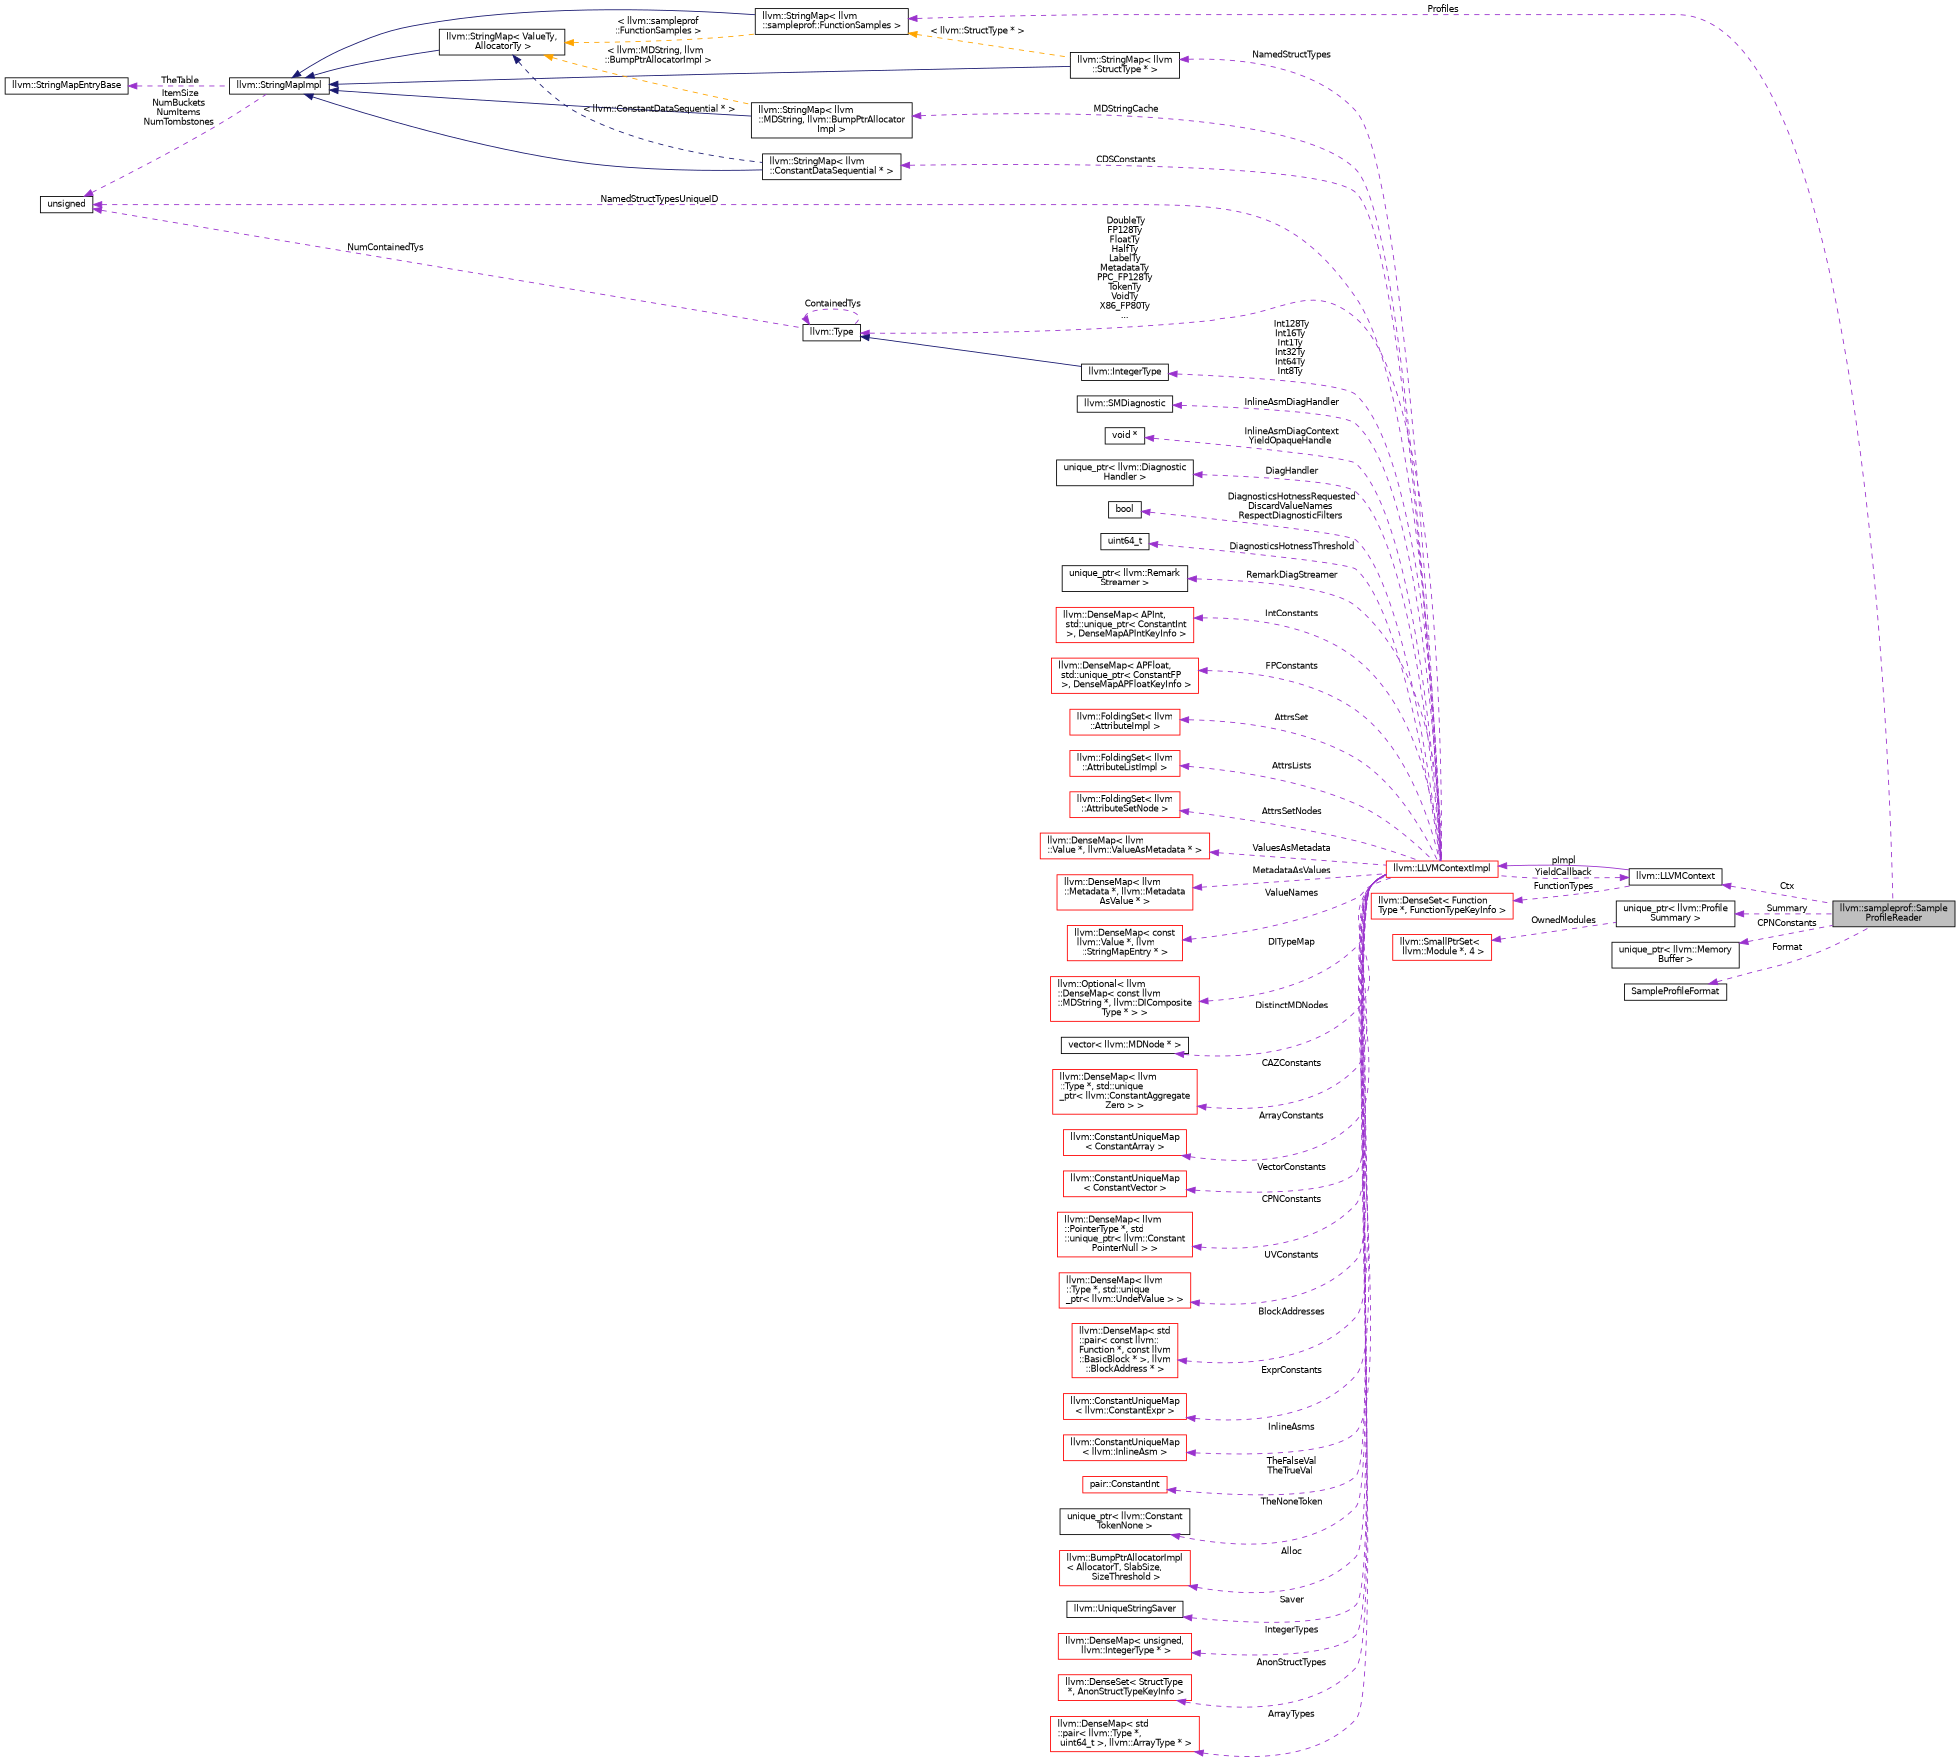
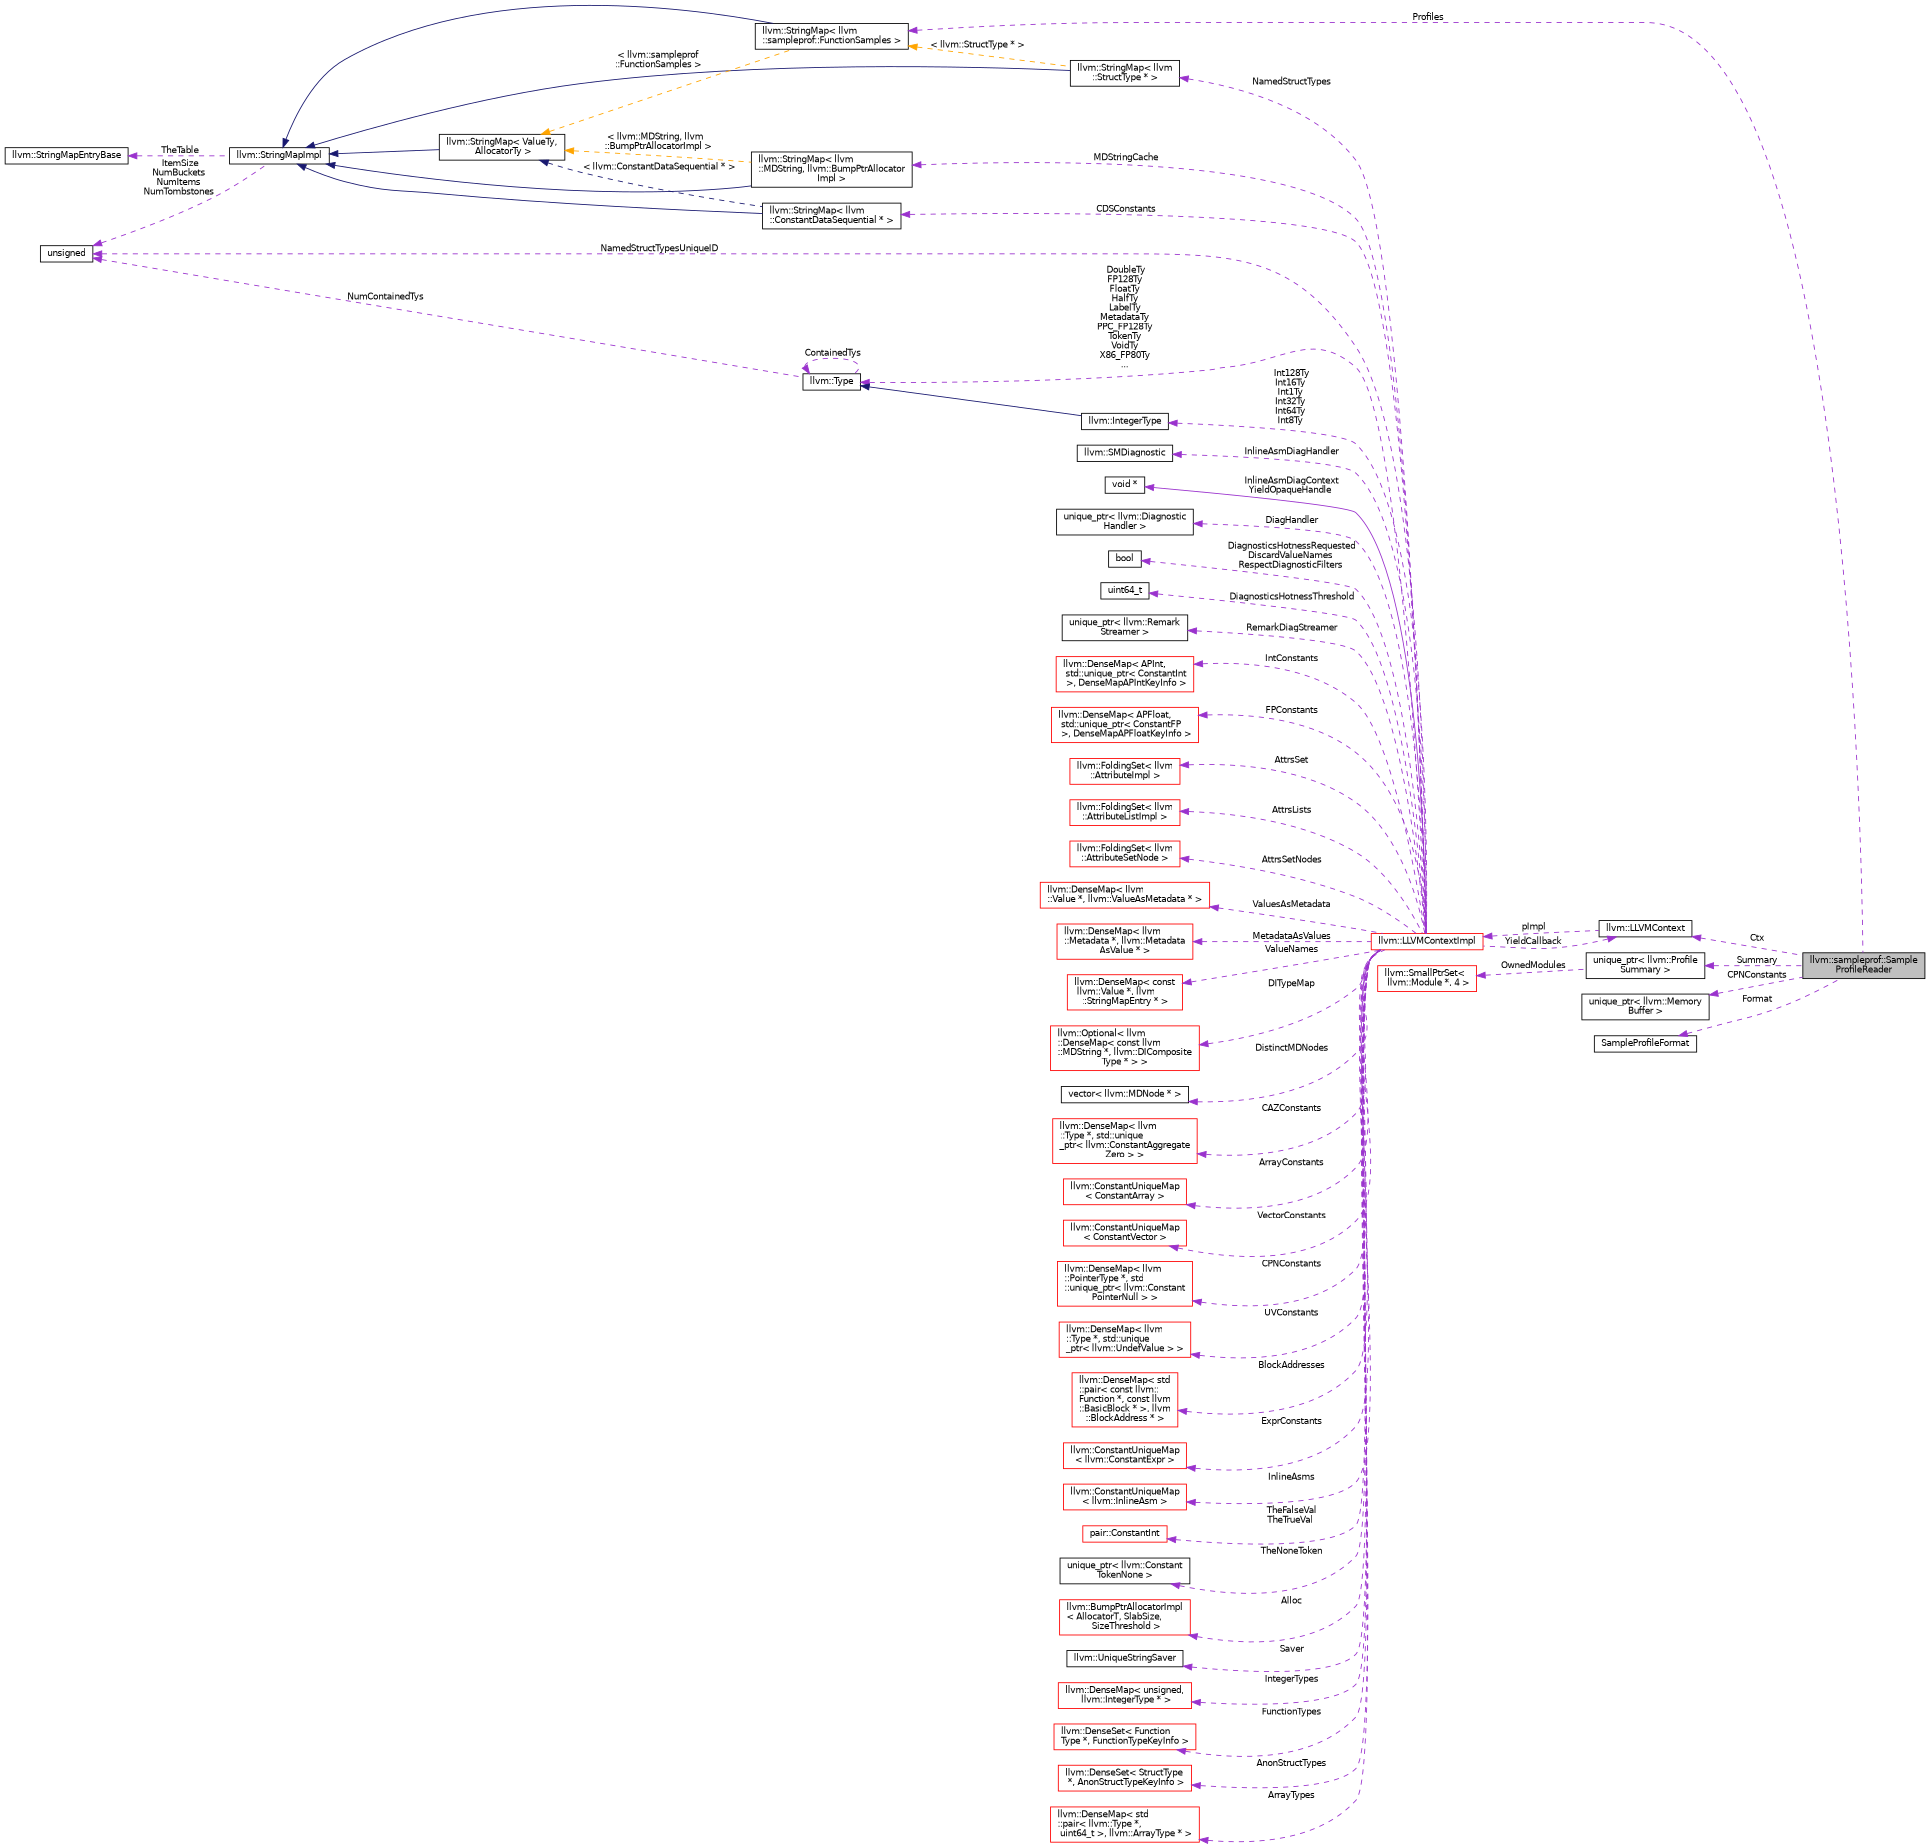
(1398, 557) -> (1398, 617)
(1568, 865) -> (1546, 933)
(1579, 894) -> (1366, 1422)
